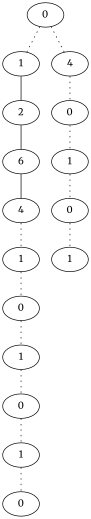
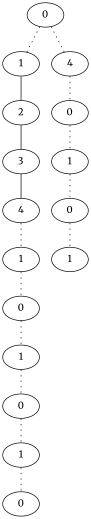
(21, 162) -> (21, 162)
